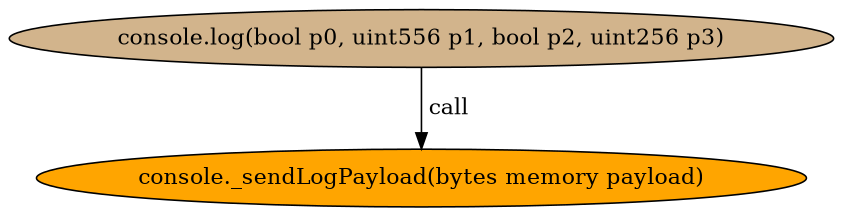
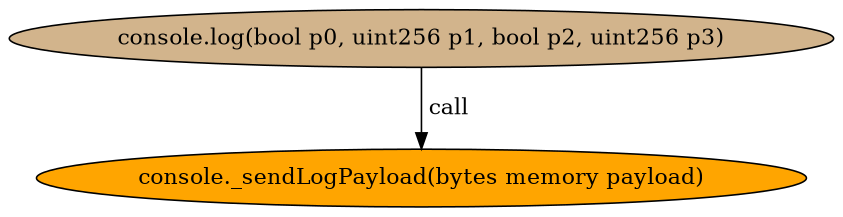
(421, 38) -> (421, 38)
